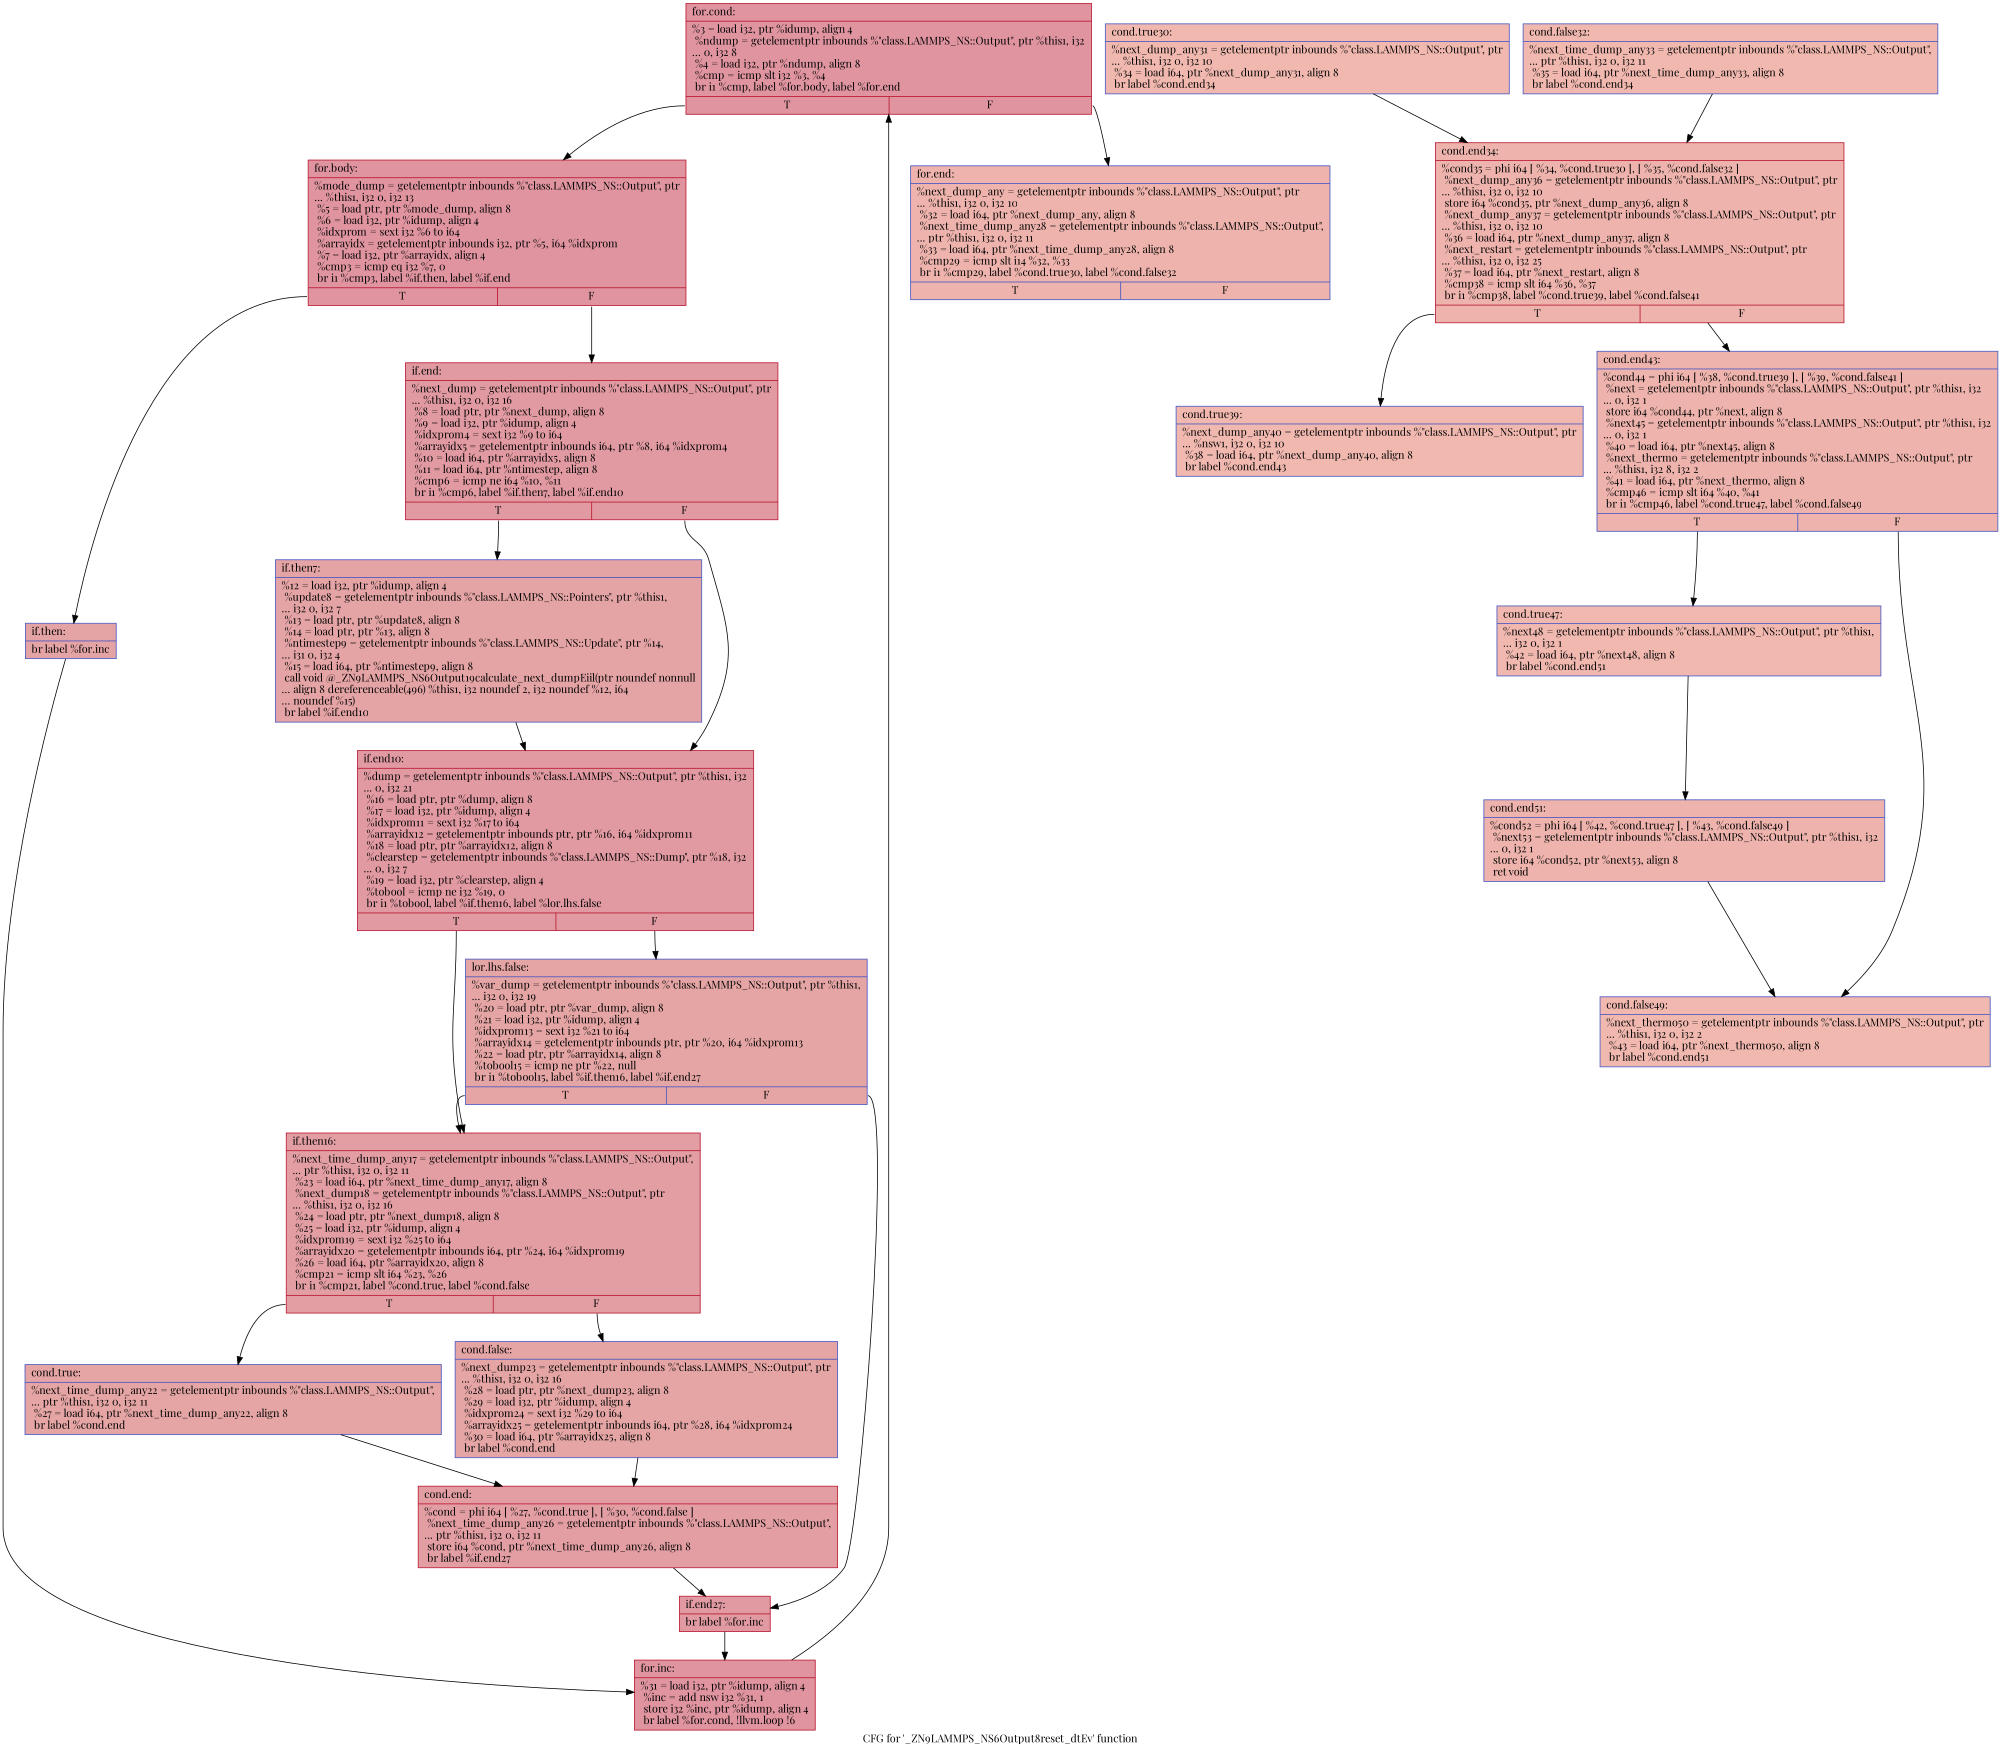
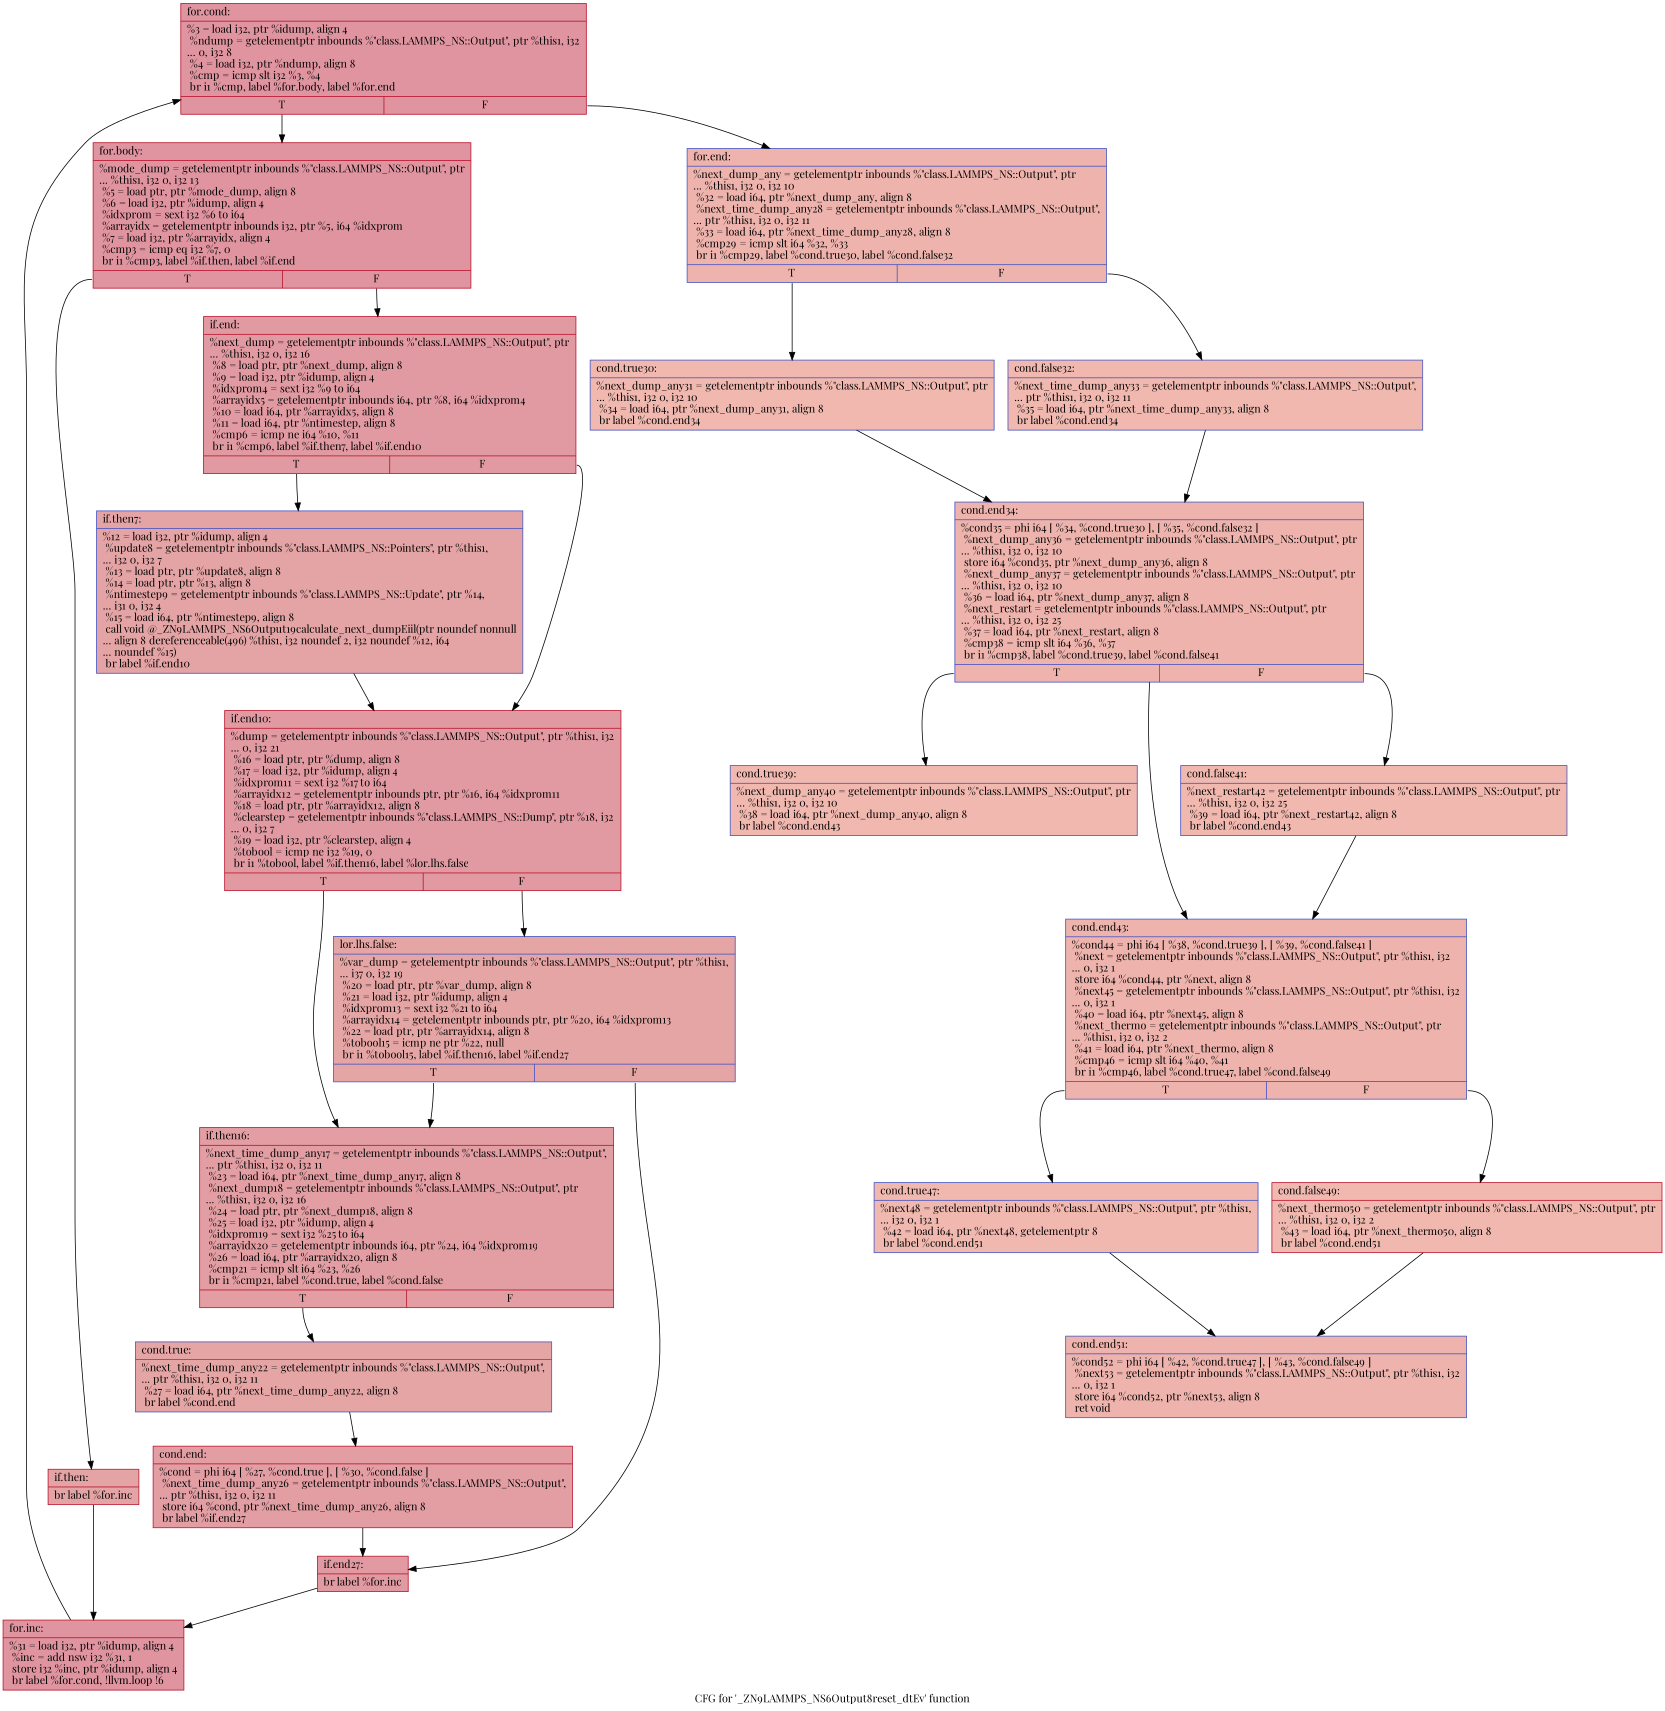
(1640, 233) -> (1159, 592)
(993, 261) -> (771, 244)
none -> (1163, 301)
none -> (792, 318)
(1233, 444) -> (787, 803)
(1651, 470) -> (1120, 1038)
(71, 641) -> (93, 1487)
(1589, 655) -> (989, 1232)
none -> (1374, 801)
(1739, 936) -> (1373, 1292)
(504, 997) -> (372, 974)
(1795, 1032) -> (1467, 1218)
(646, 1400) -> none
